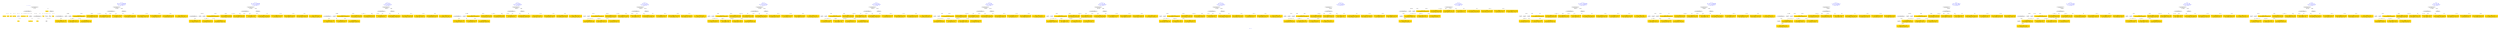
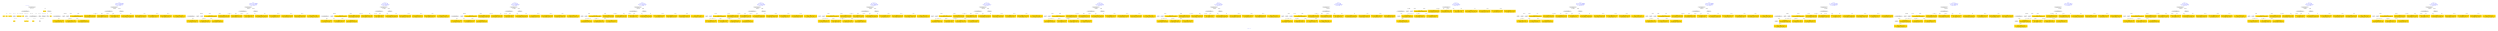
(4, 16) -> (44, 16)
(43, 16) -> none
